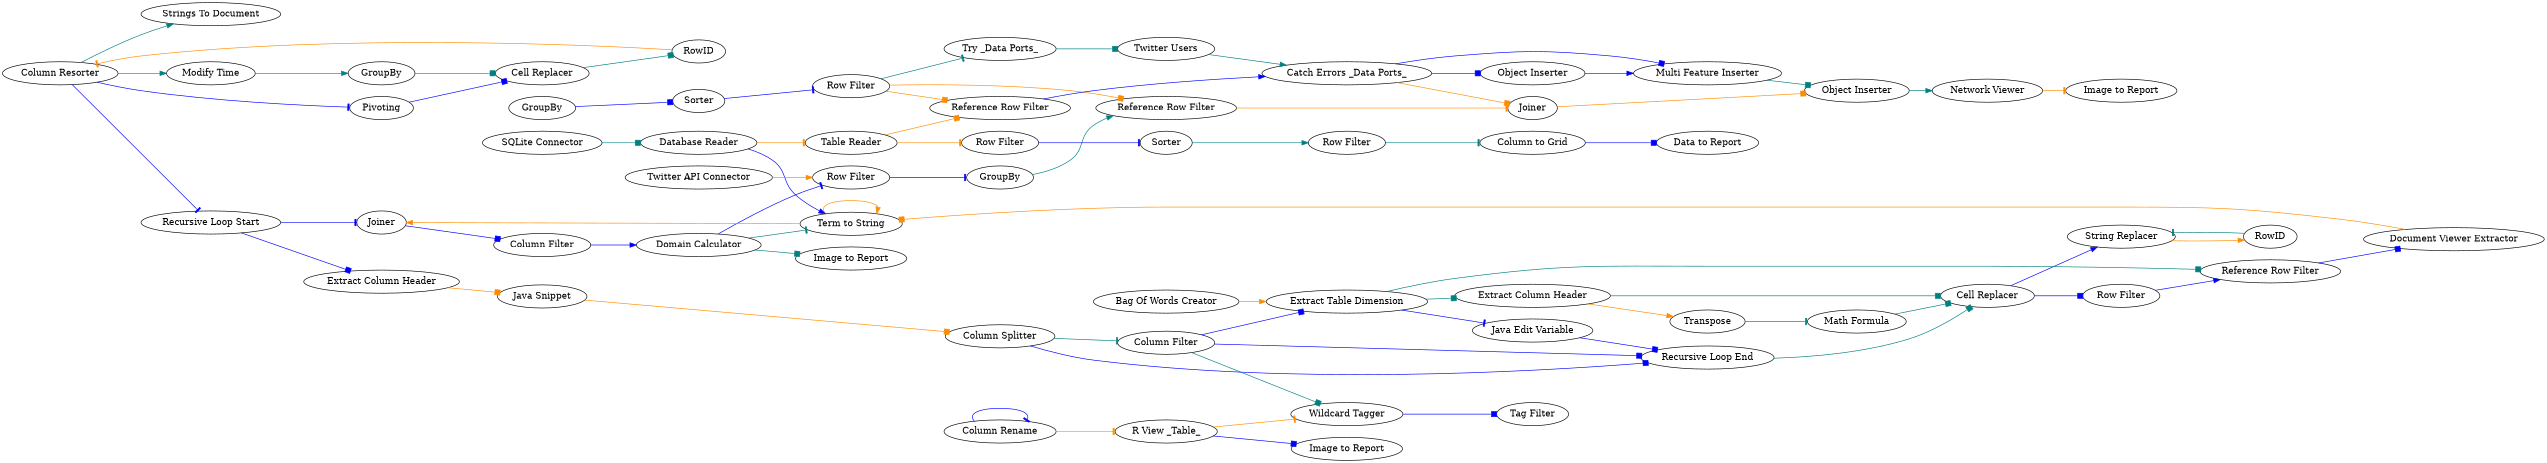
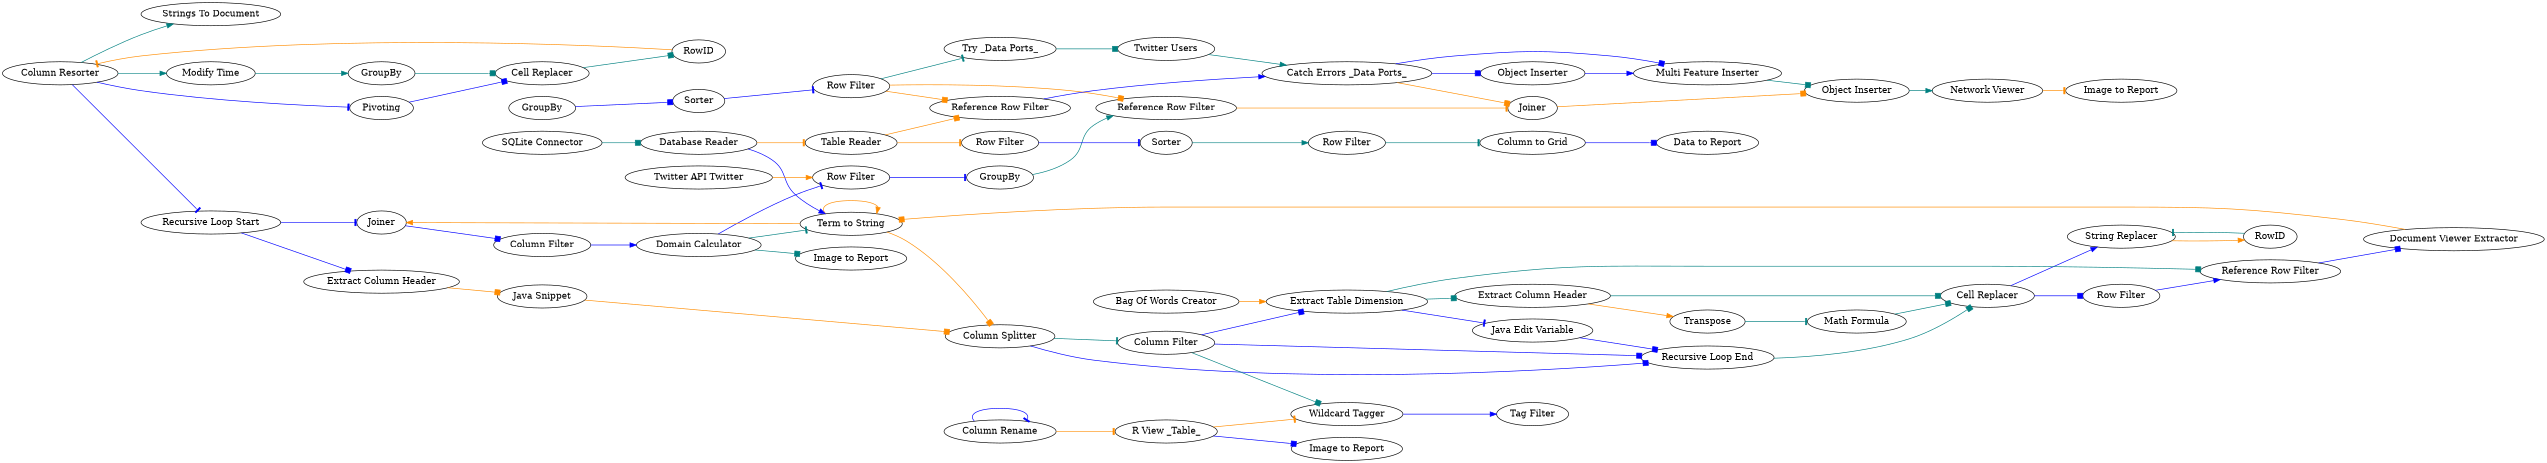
(699, 177) -> (699, 177)
none -> (943, 269)
(1447, 414) -> (1447, 414)
